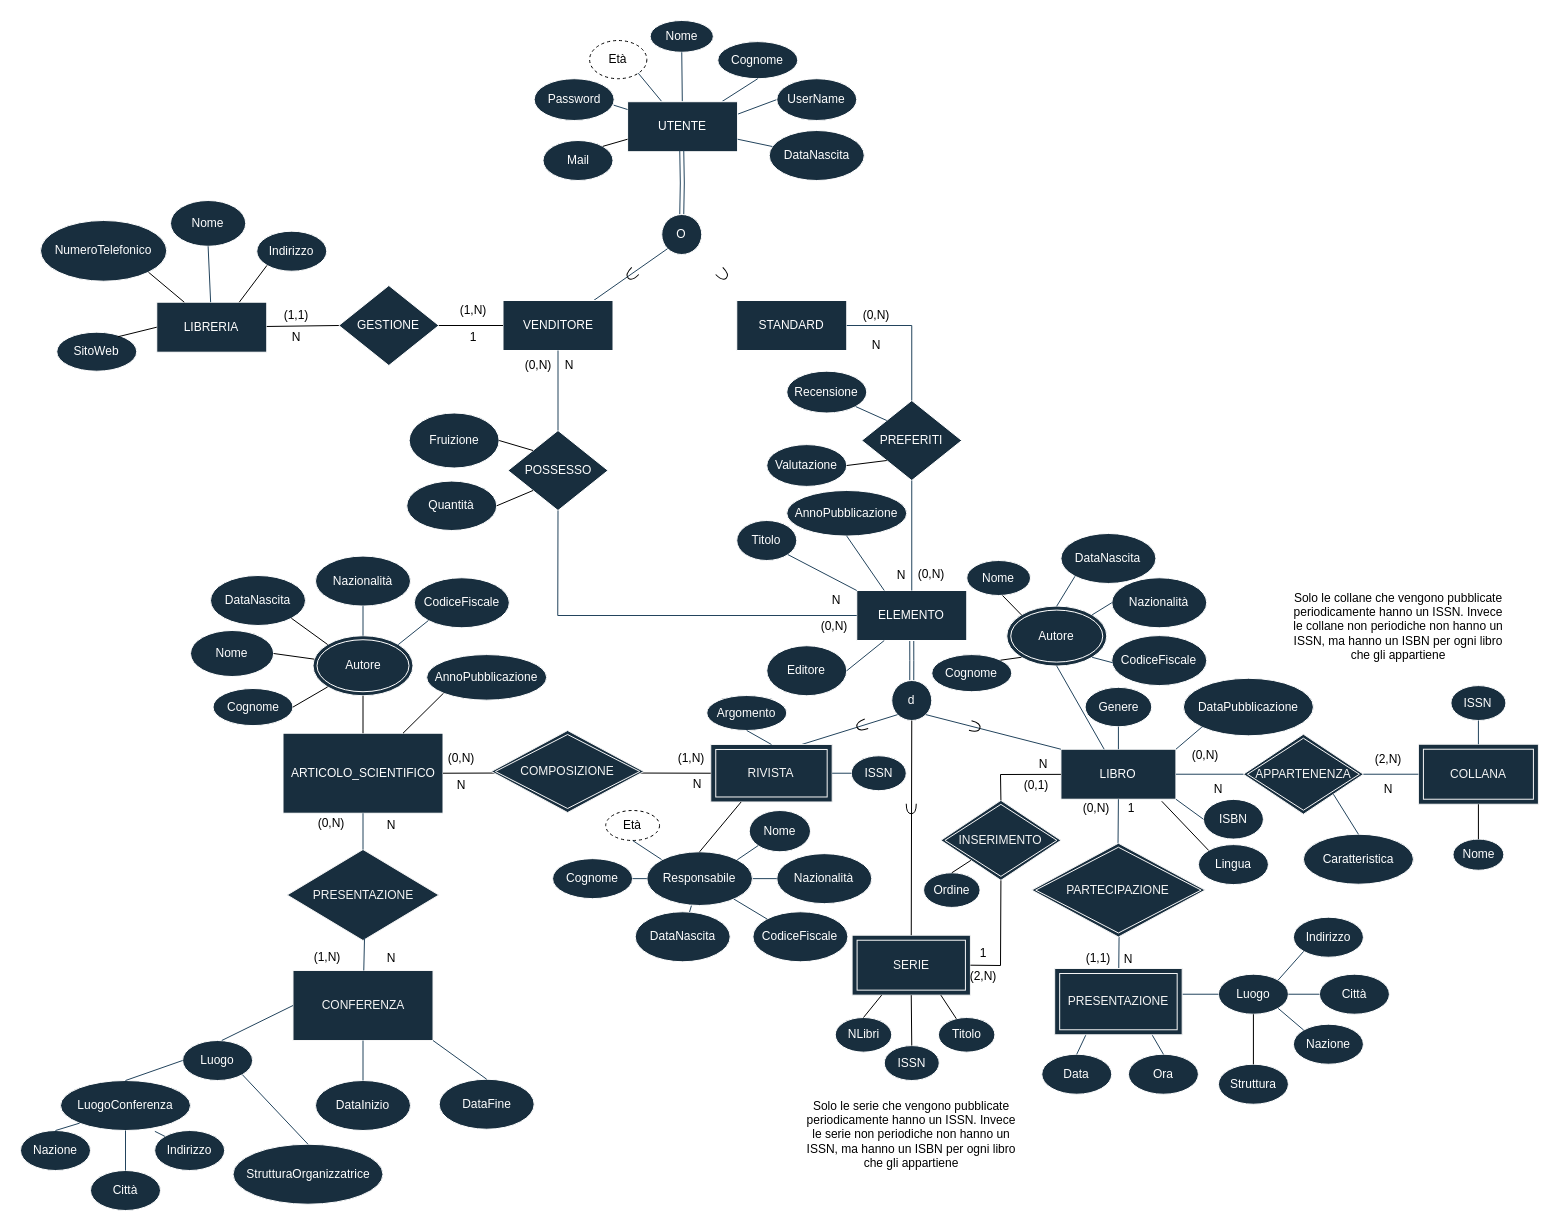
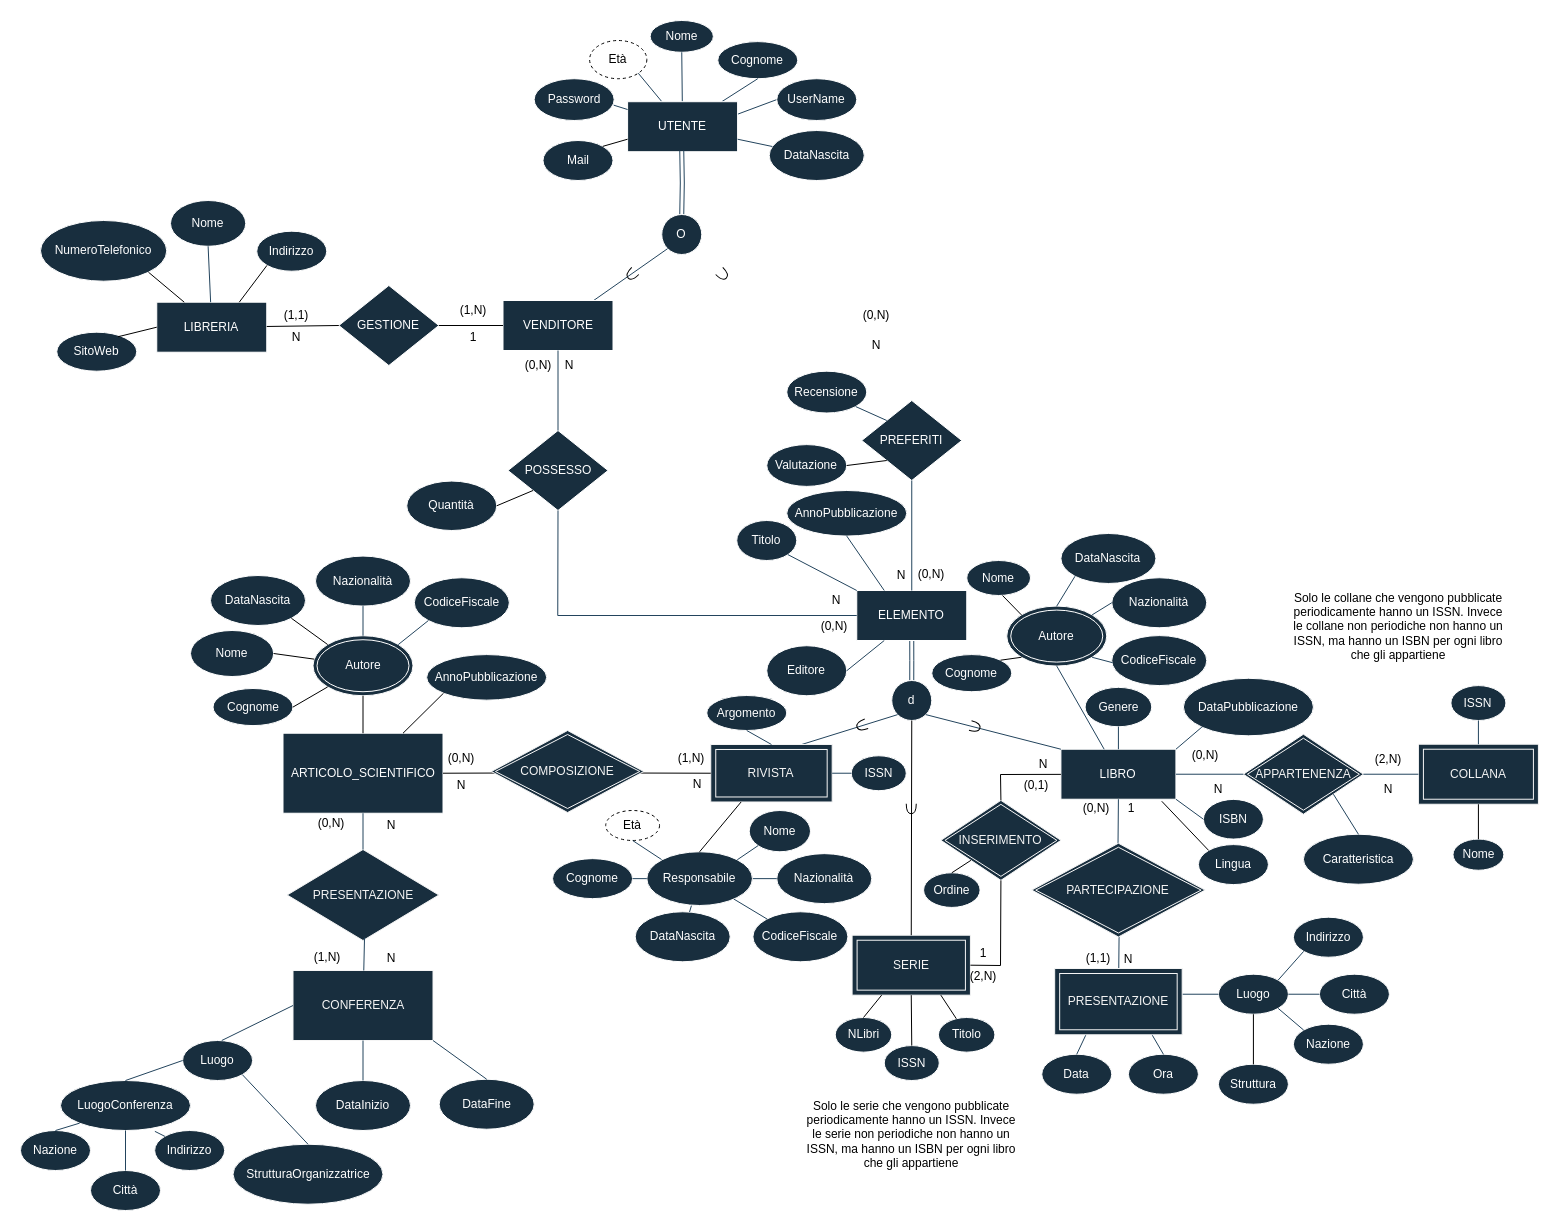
(792, 326) -> none
(912, 331) -> none
(454, 441) -> none
(516, 445) -> none
